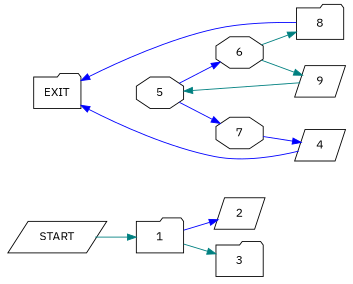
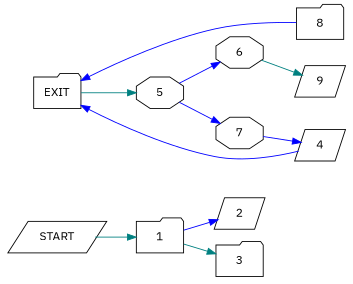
(275, 40) -> none
(246, 87) -> (104, 93)
